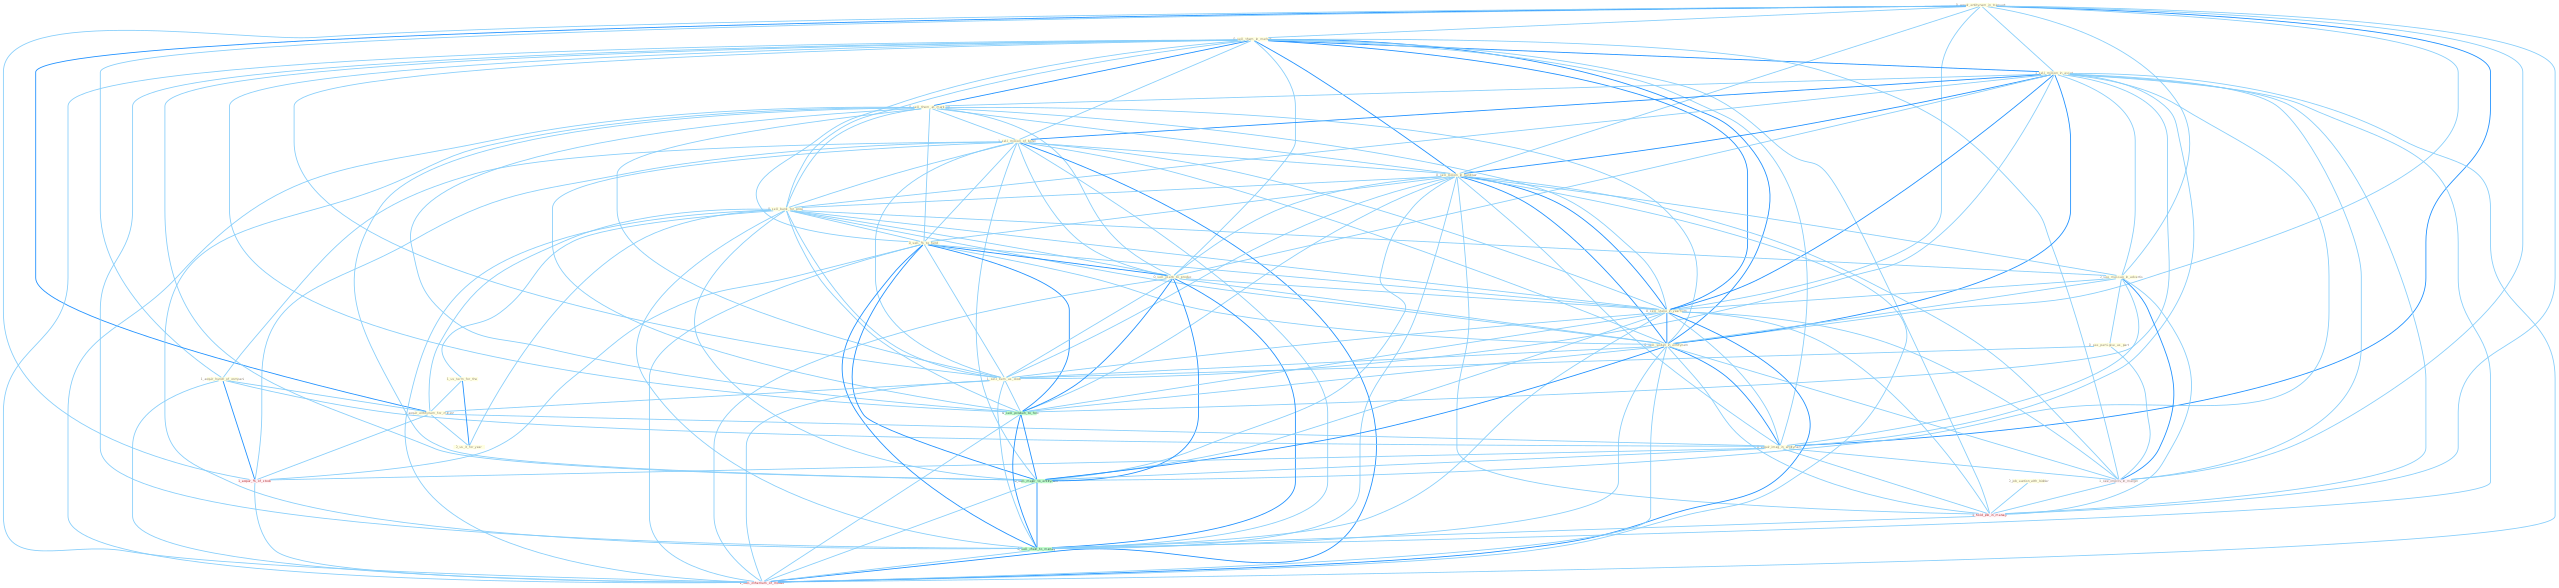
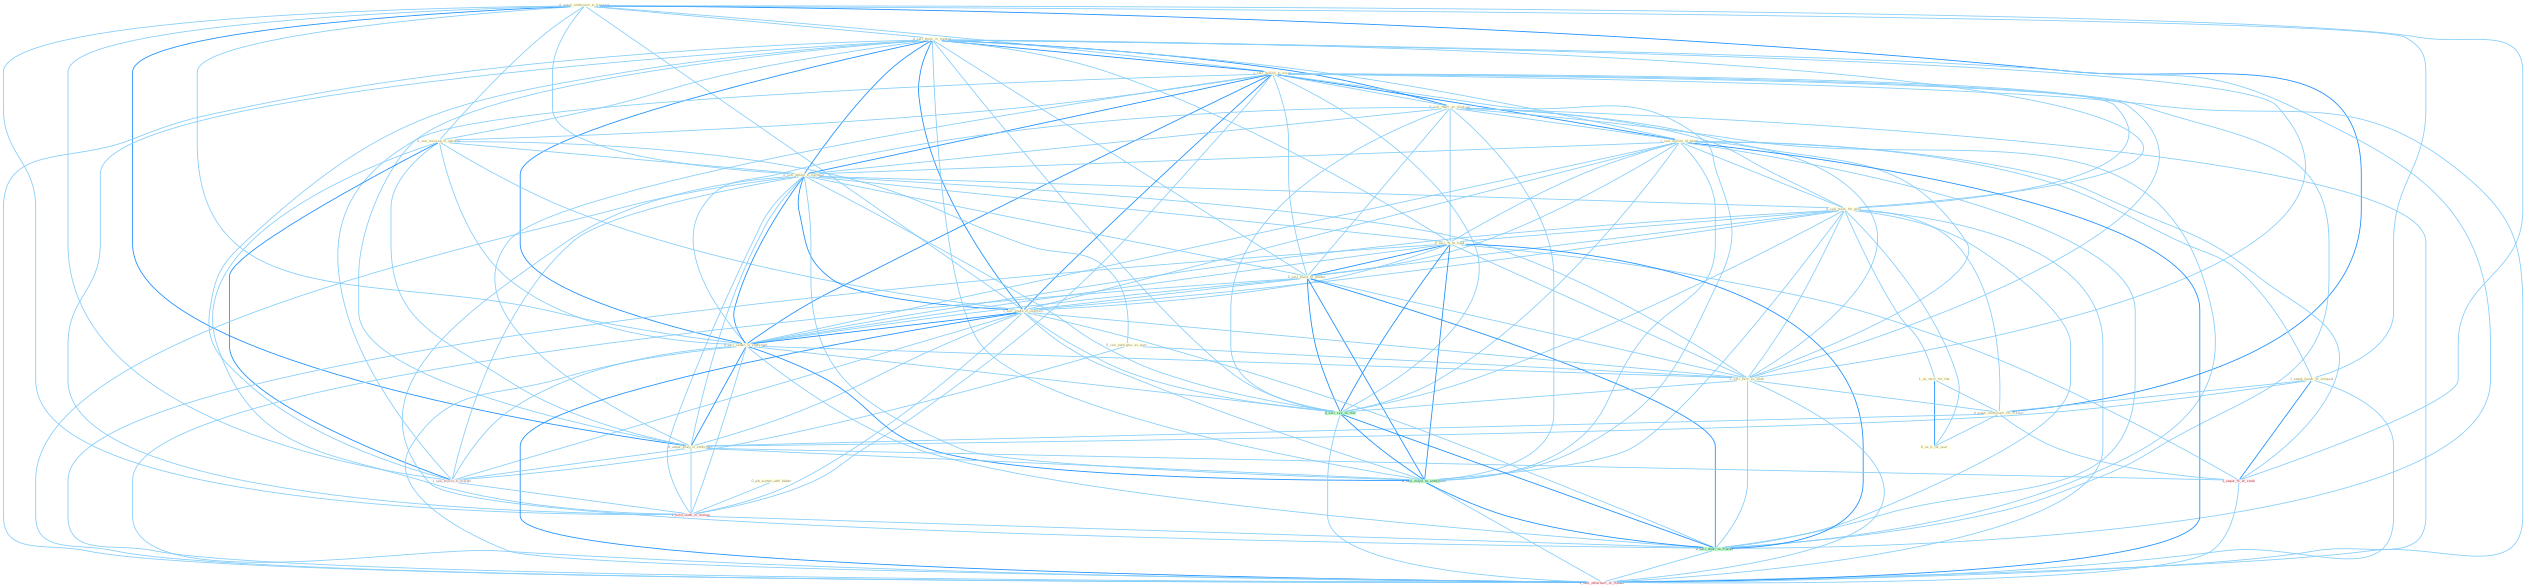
(1316, 143) -> none
(1454, 243) -> (684, 85)
(1021, 413) -> (1340, 413)
(1990, 515) -> (691, 515)
